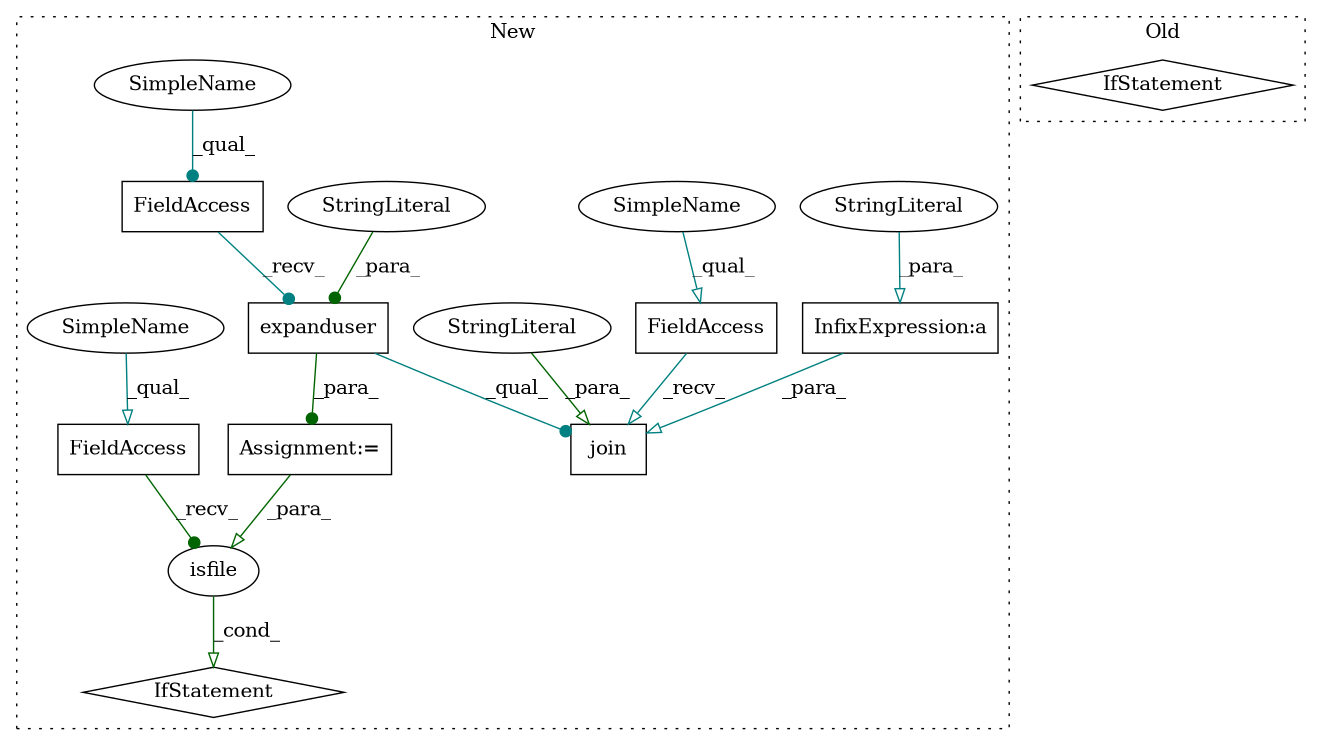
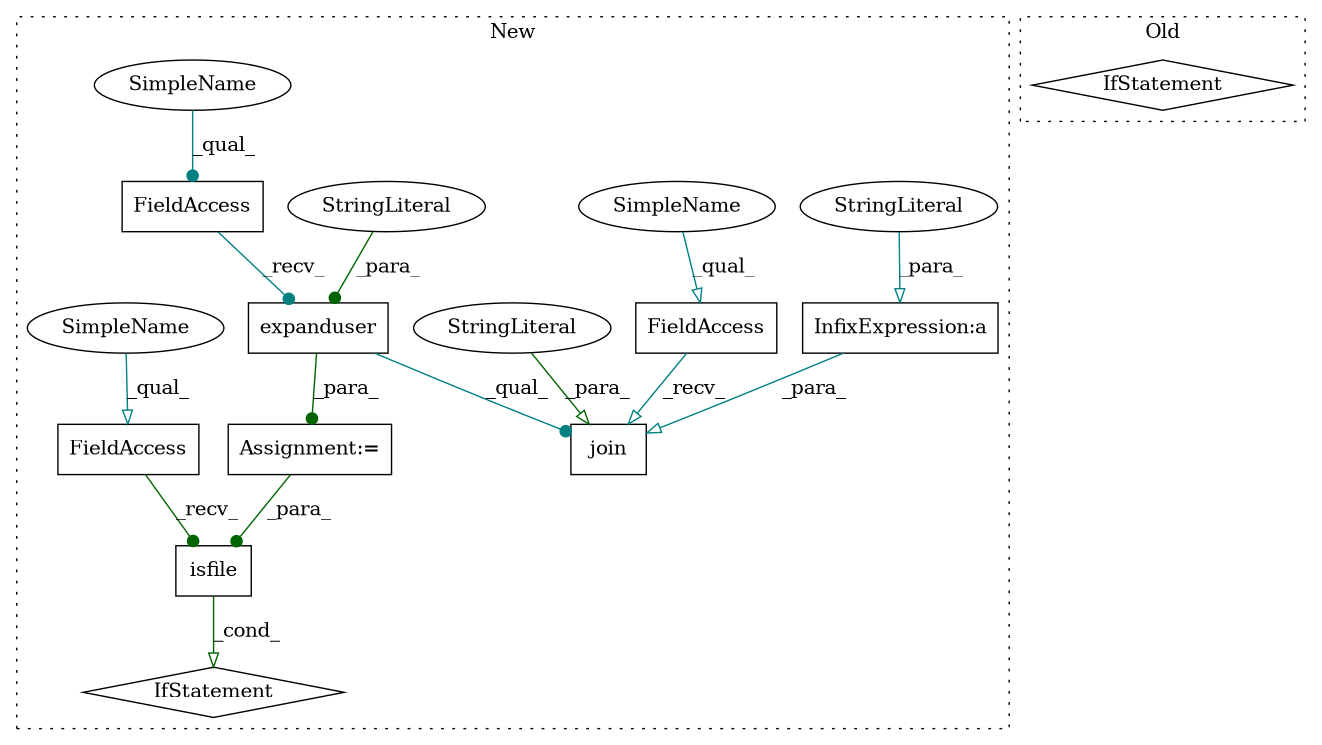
(265, 506) -> (265, 506)
(214, 571) -> (214, 571)
